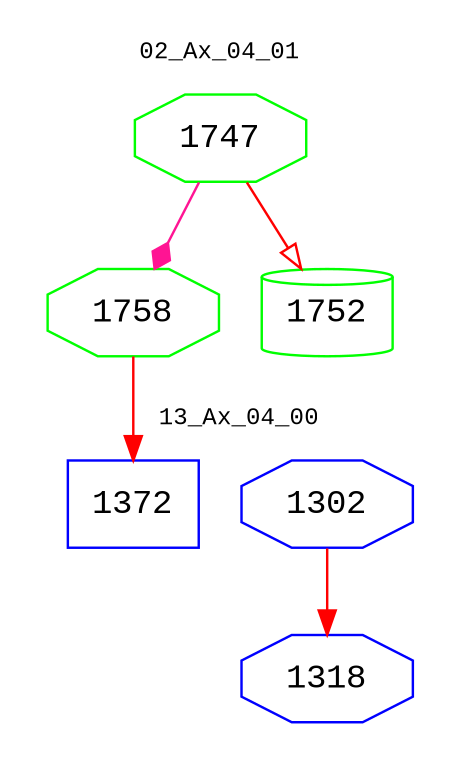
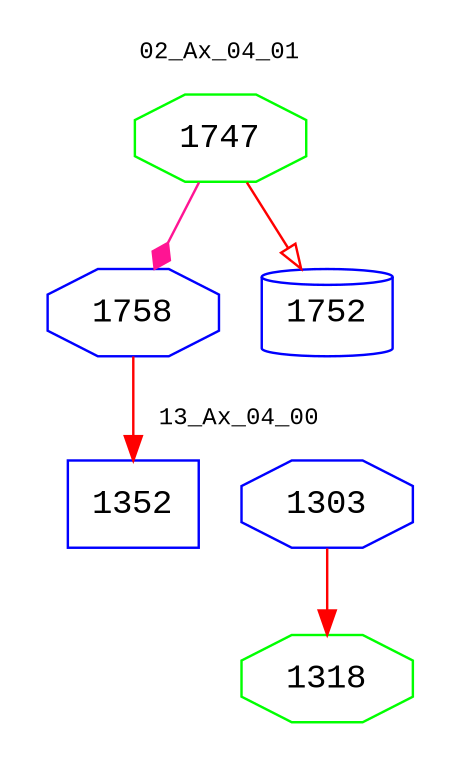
(133, 313) -> (133, 313)
(327, 313) -> (327, 313)
(133, 504) -> (133, 504)
(327, 504) -> (327, 504)
(327, 679) -> (327, 679)
